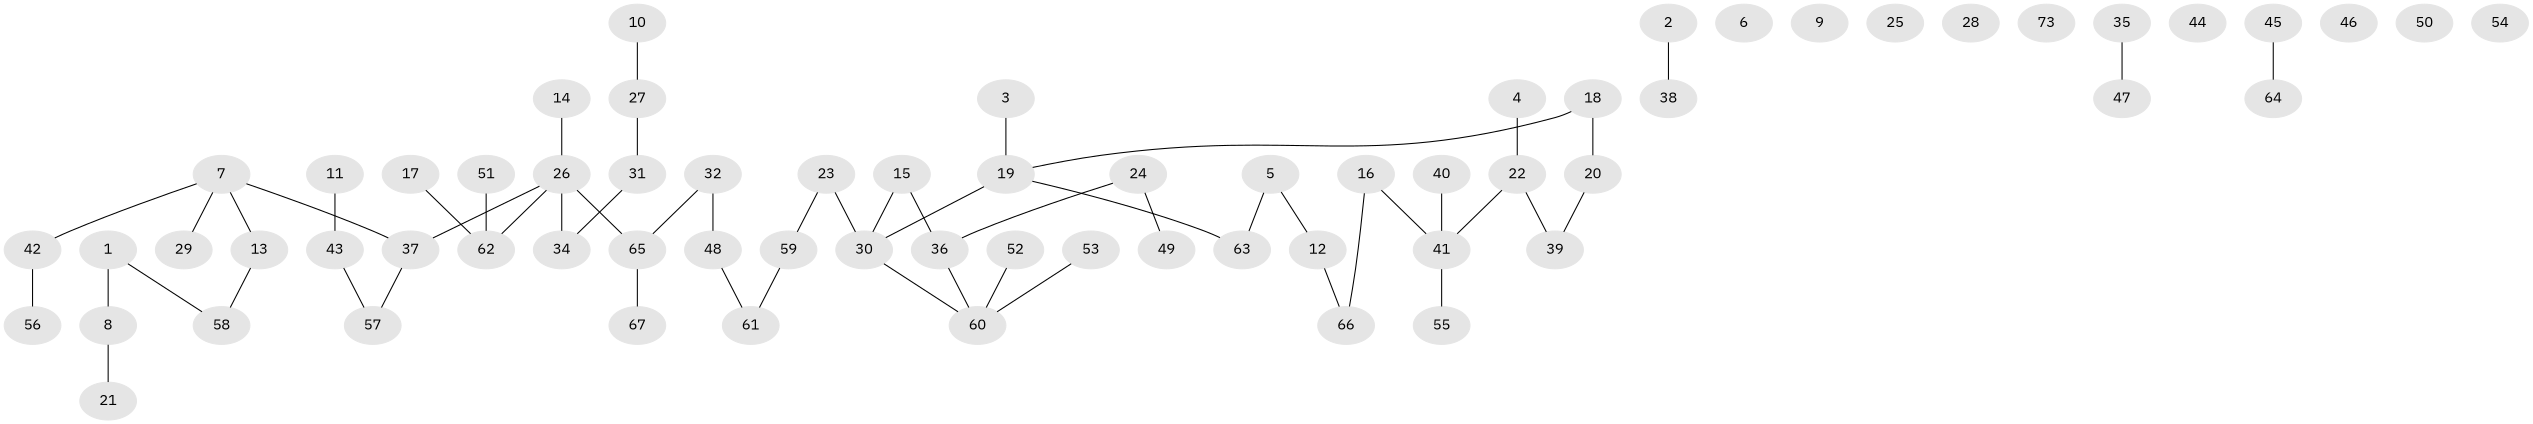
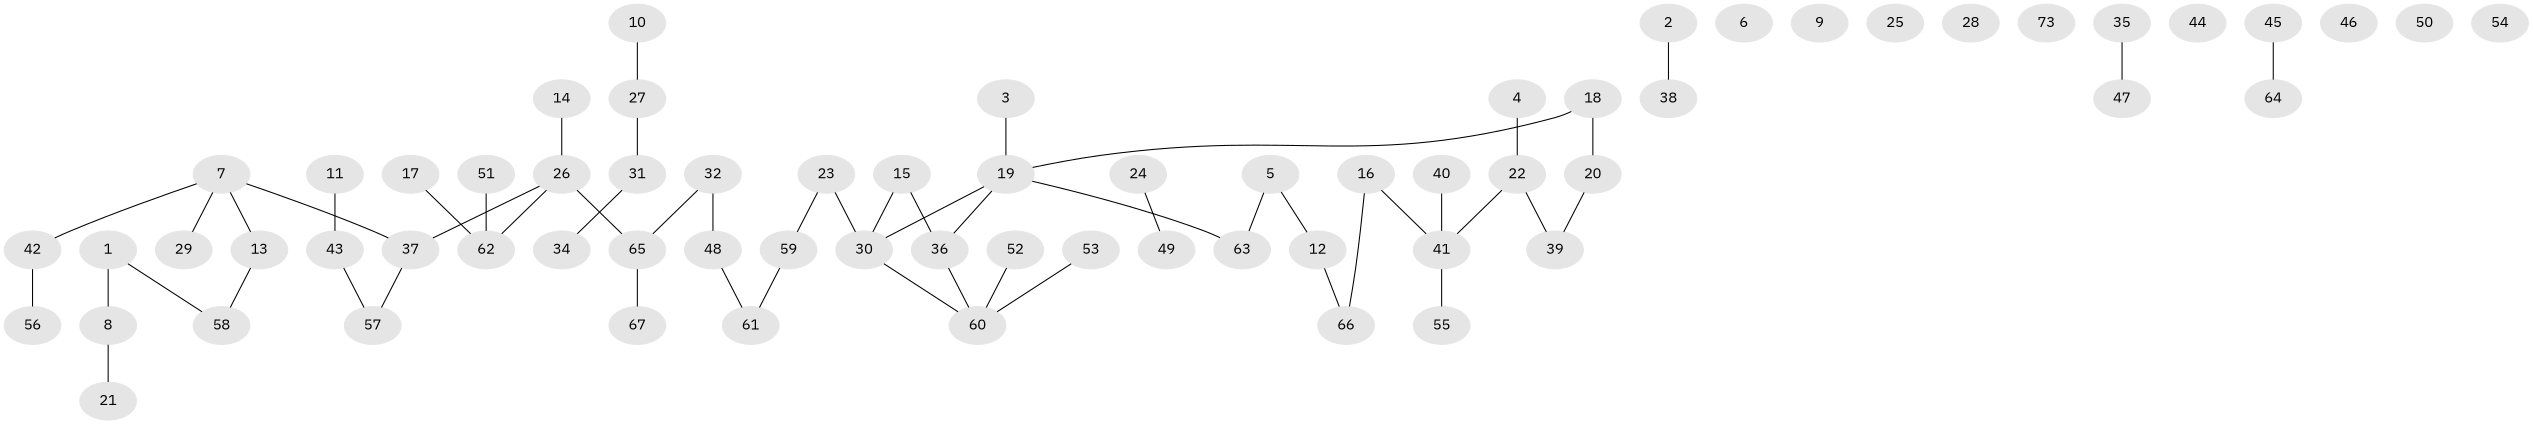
(1037, 209) -> (973, 212)
(562, 212) -> none
